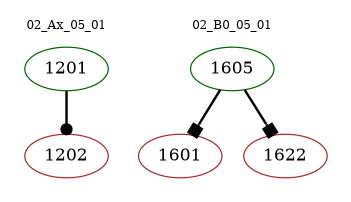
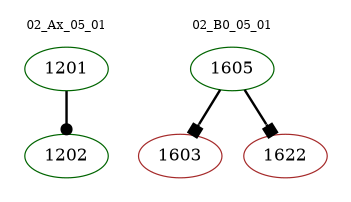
(67, 156) -> (67, 156)
(180, 156) -> (180, 156)
